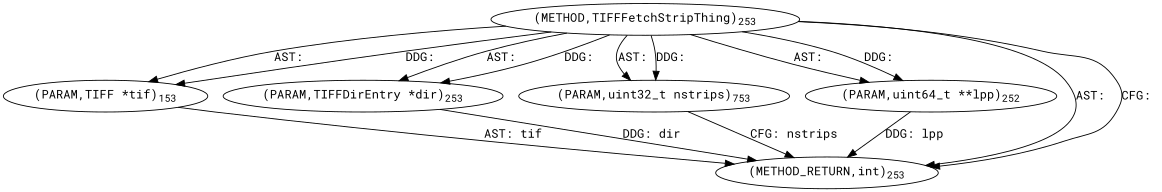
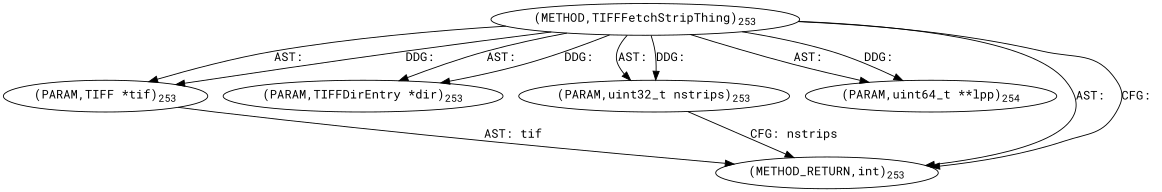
(168, 95) -> (168, 95)
(742, 95) -> (742, 95)
(1011, 95) -> (1011, 95)
(883, 132) -> none
(594, 134) -> none
